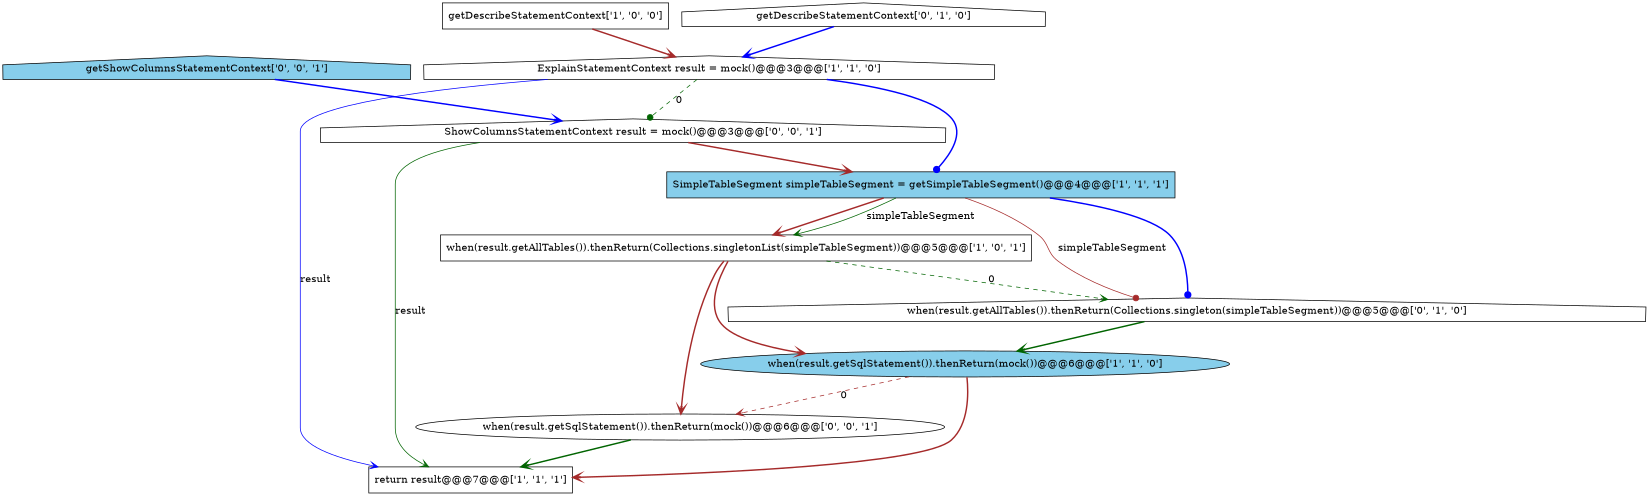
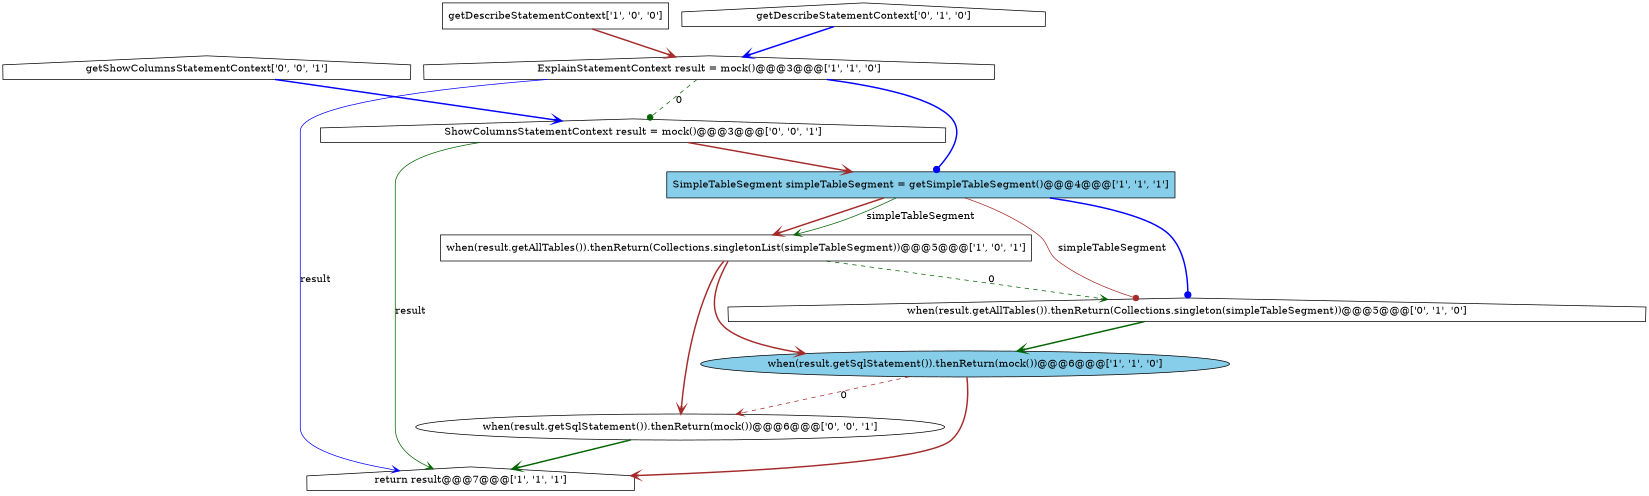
(207, 69) -> (207, 69)
(471, 480) -> (471, 480)
